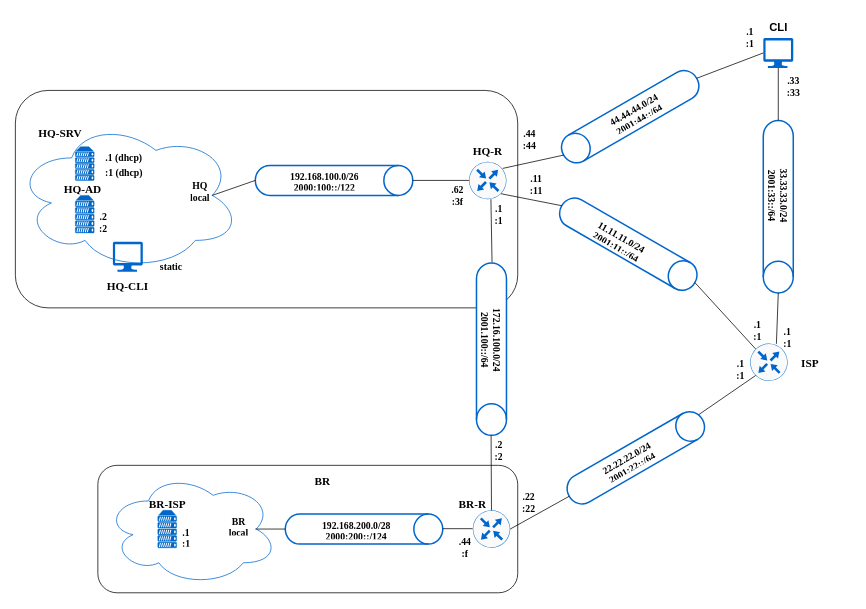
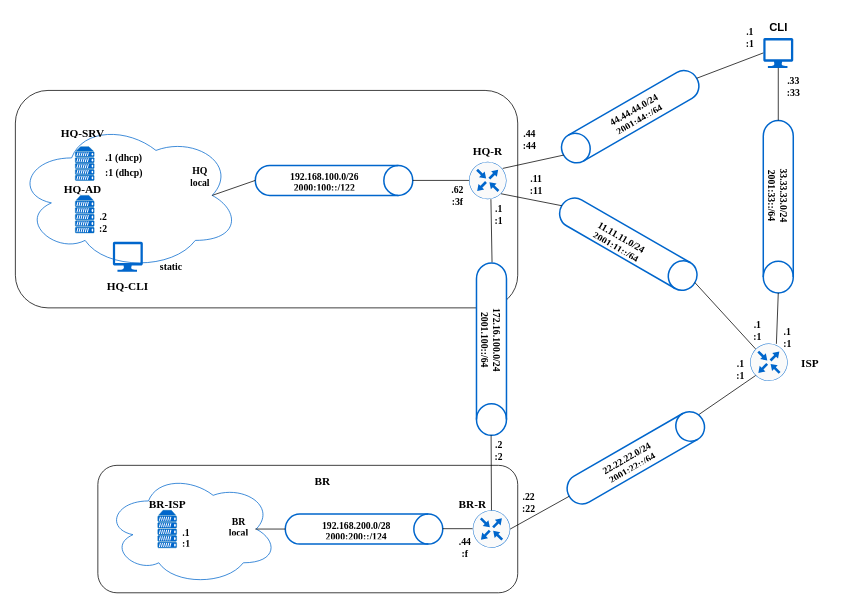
(60, 132) -> (83, 132)
(200, 192) -> (200, 177)
